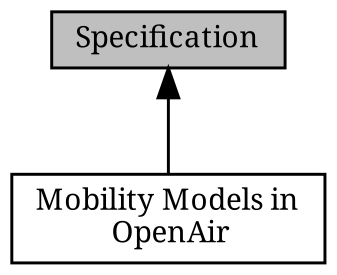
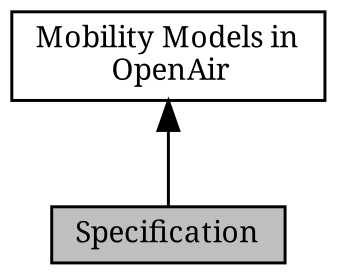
(168, 136) -> (168, 168)
